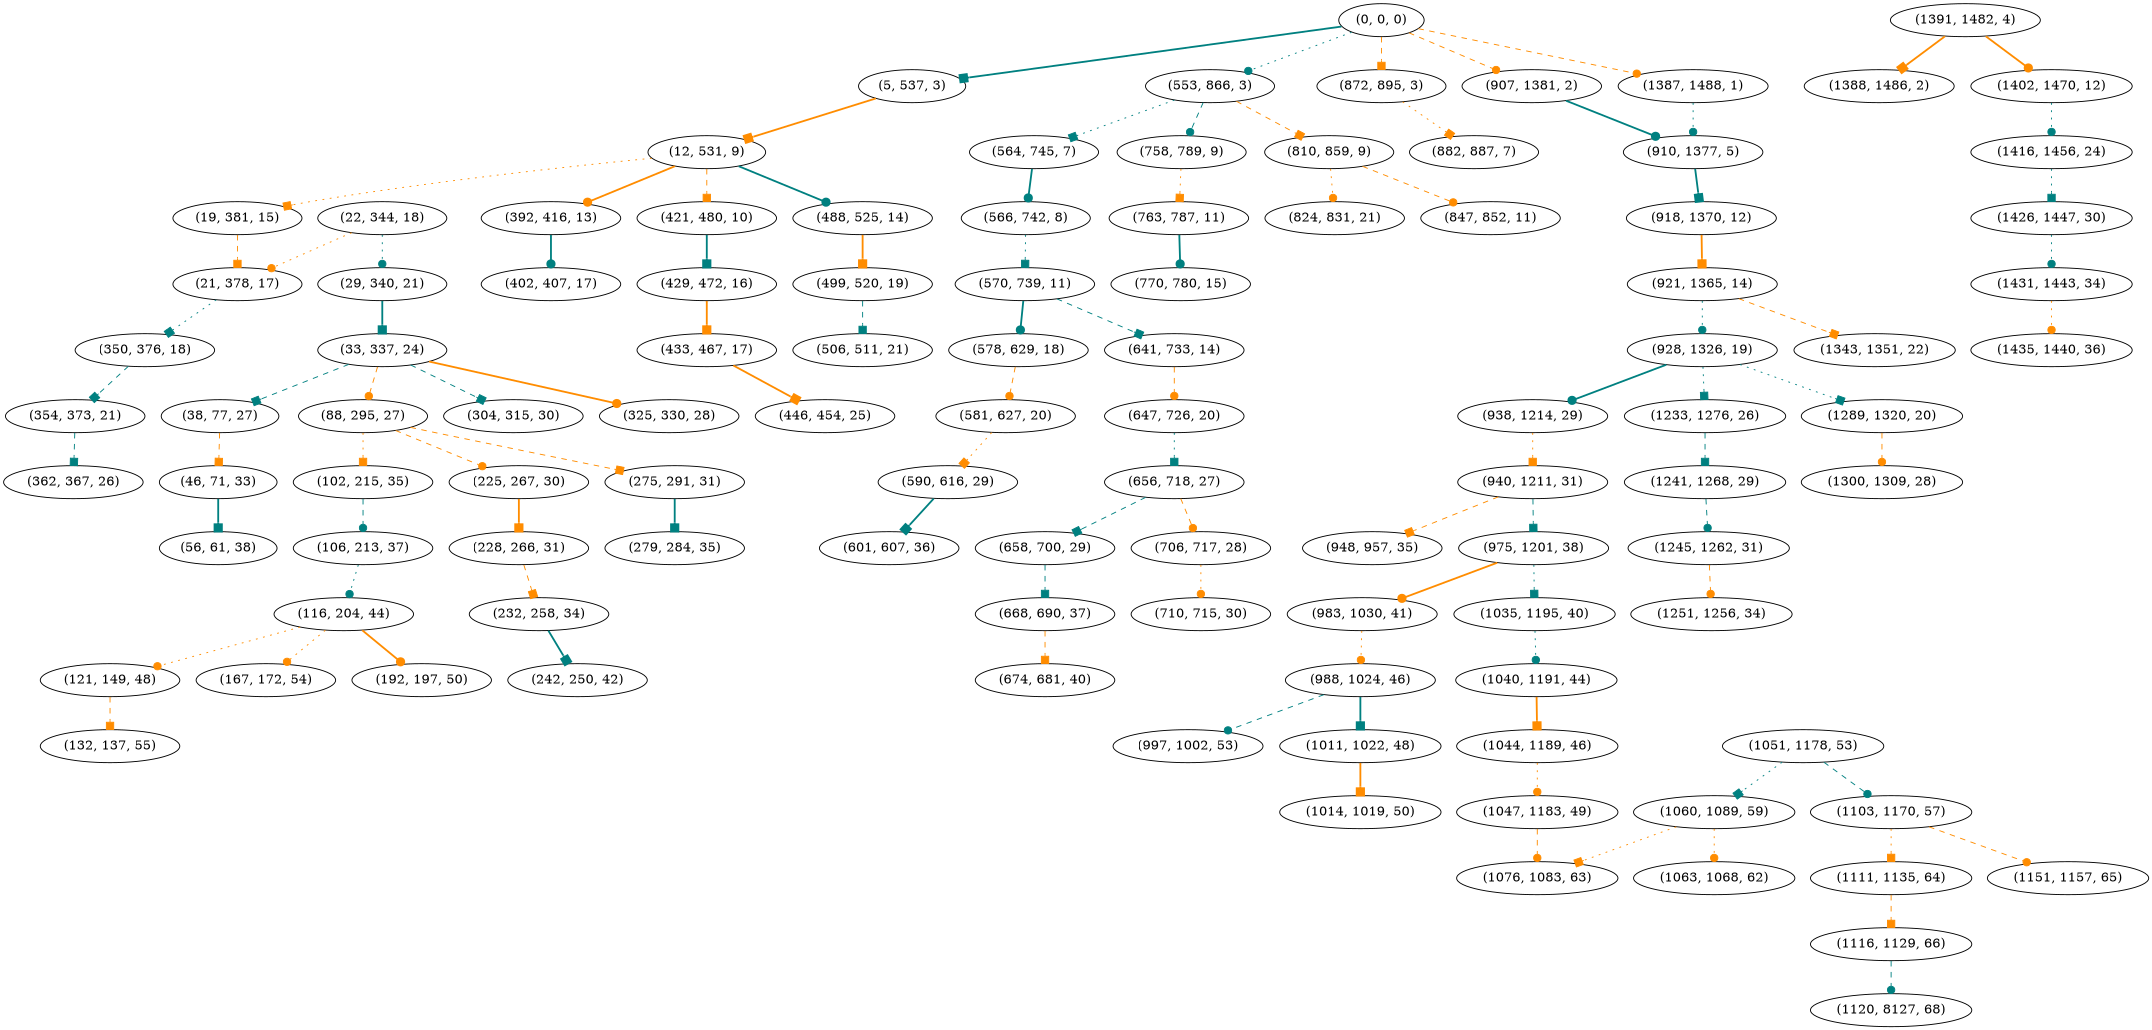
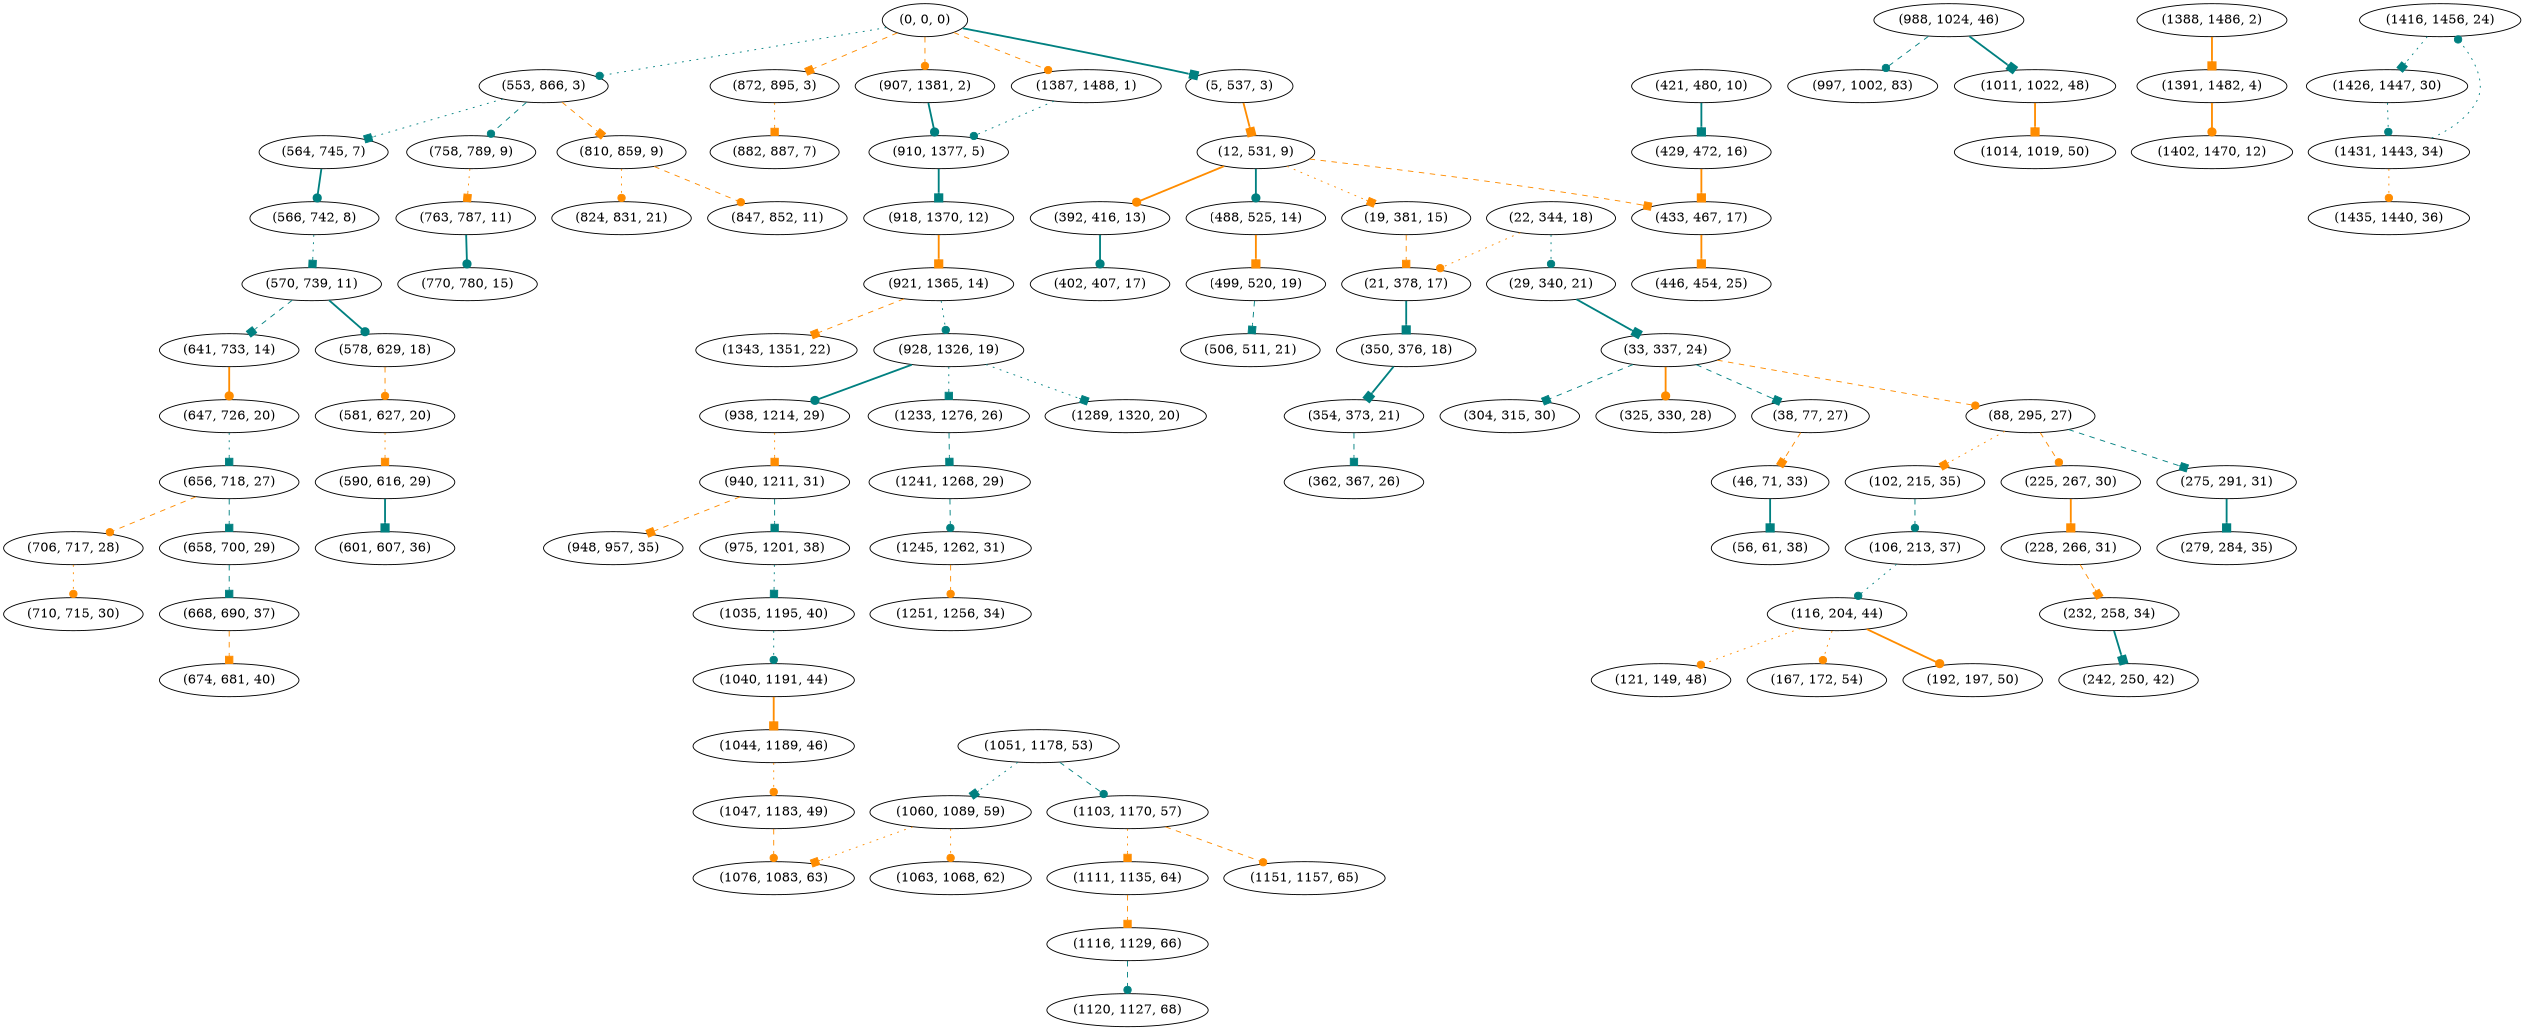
(1926, 50) -> (2212, 49)
(2052, 116) -> (2478, 99)
(707, 181) -> (1476, 180)
(195, 314) -> (1406, 313)
(114, 380) -> (1383, 380)
(1174, 380) -> (229, 380)
(512, 449) -> (2124, 448)
(1882, 482) -> none
(1362, 614) -> none
(110, 746) -> none
(1188, 746) -> (1863, 86)
(1891, 1010) -> (1128, 1010)
